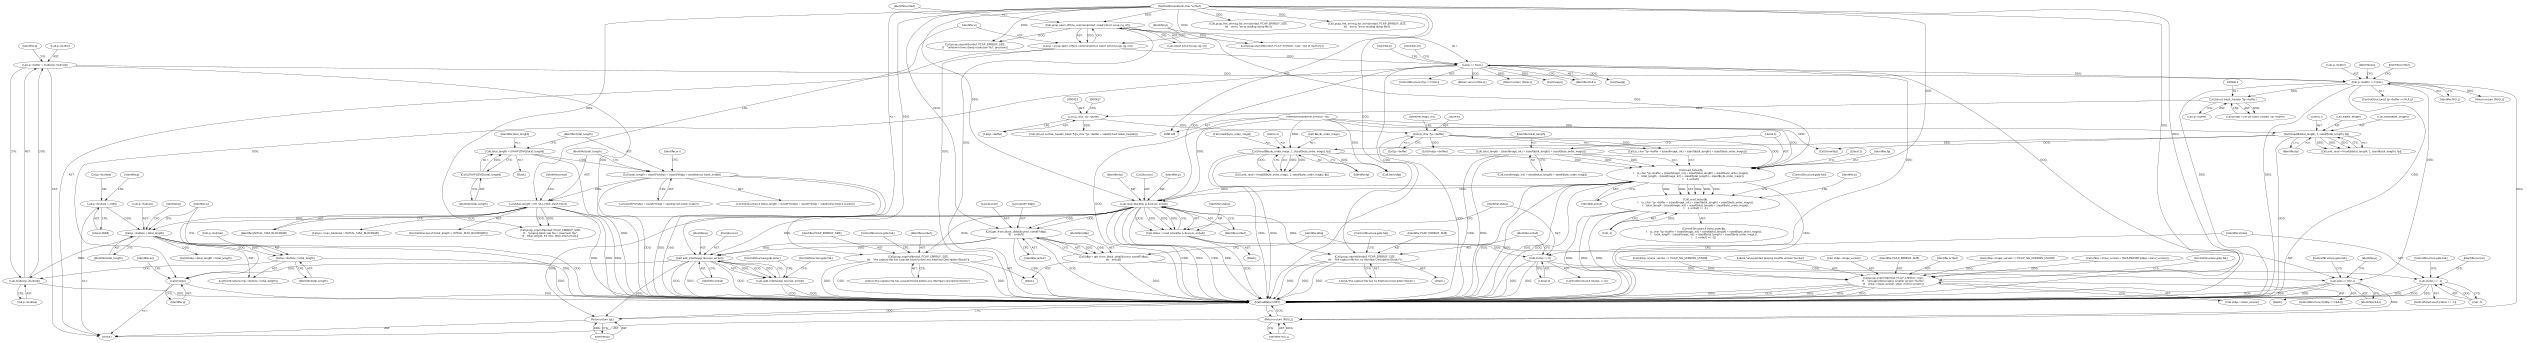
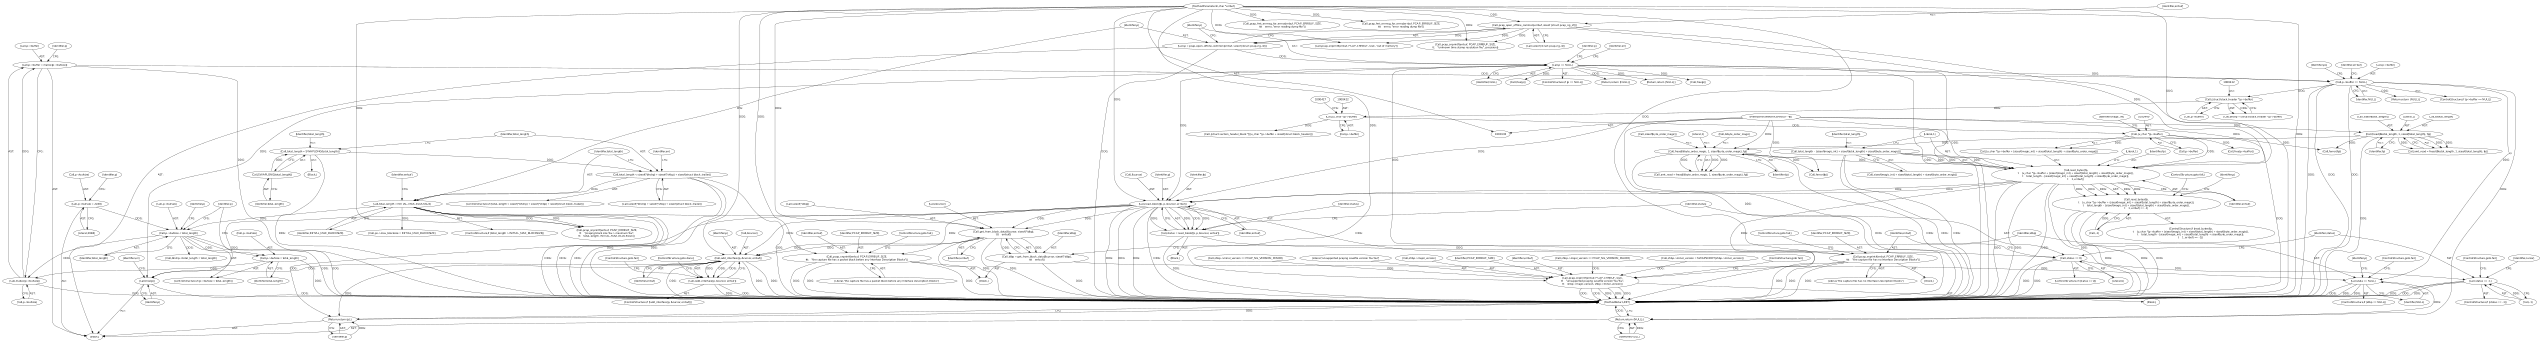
(893, 117) -> (743, 117)
none -> (658, 302)
(2242, 302) -> none
